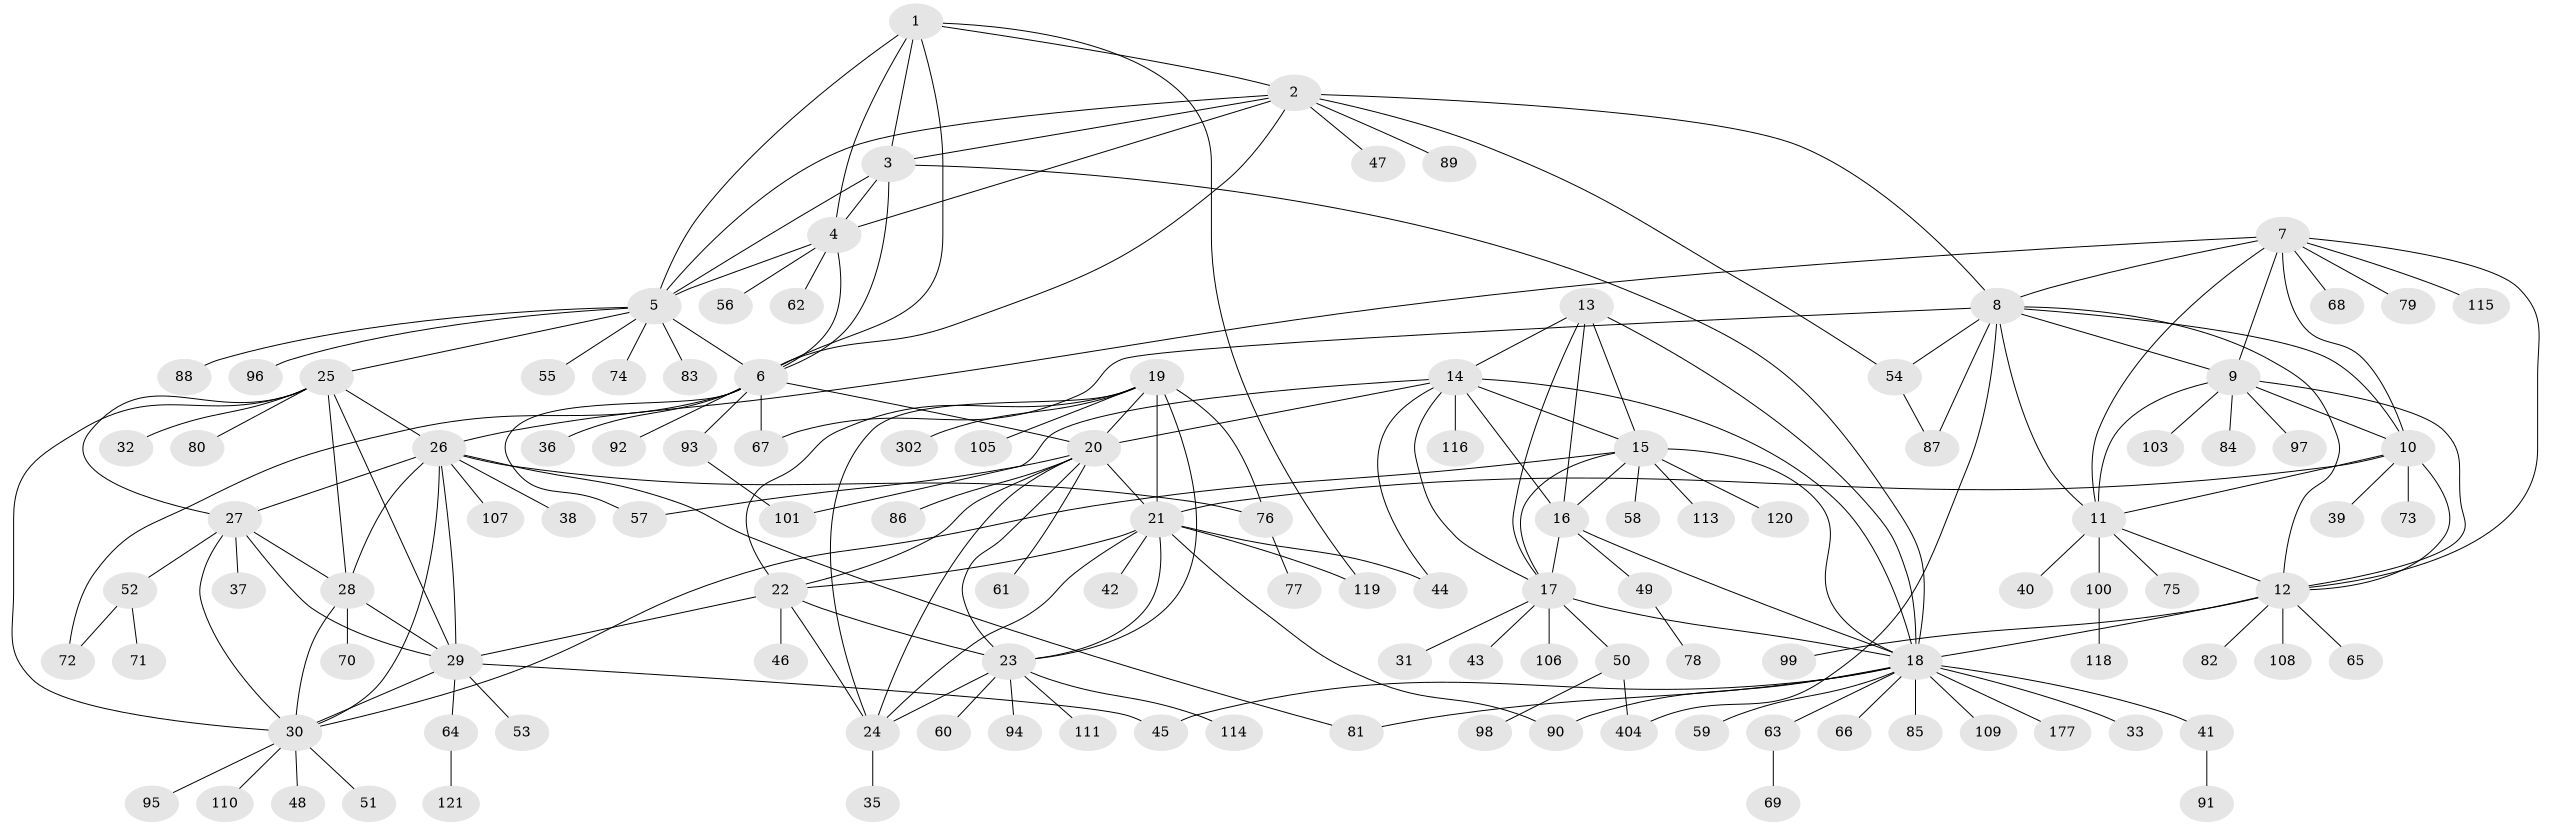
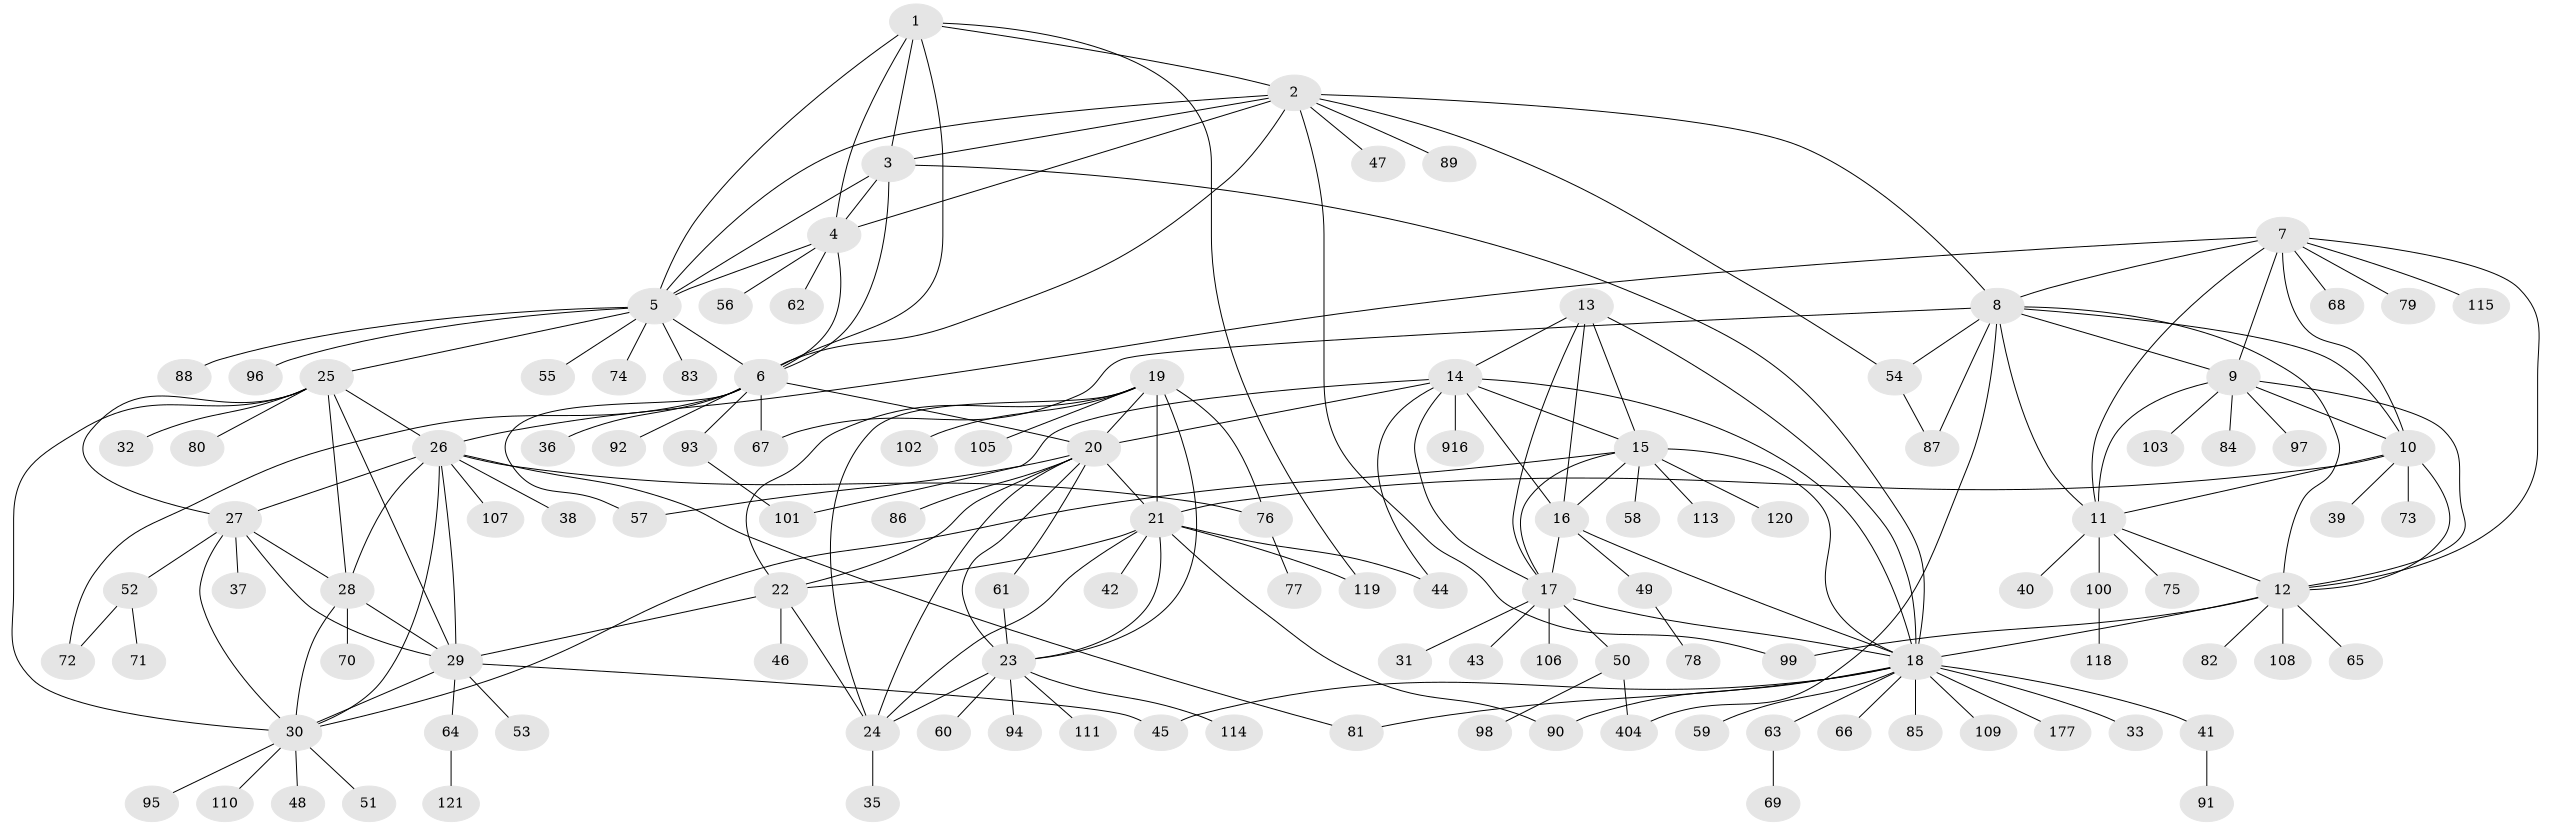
(909, 448) -> (909, 448)
(1455, 448) -> (1455, 448)
none -> (1406, 519)
(893, 630) -> (1005, 620)
